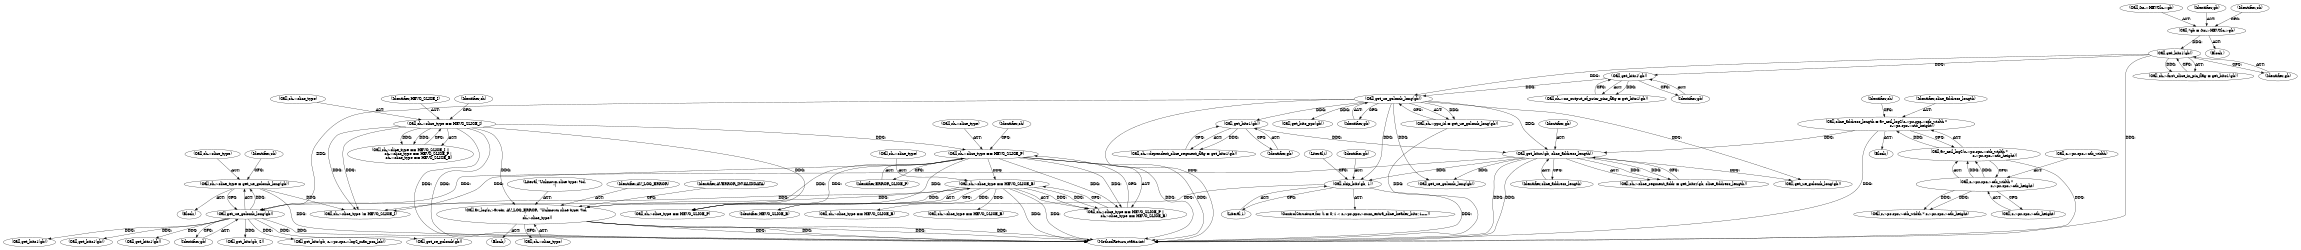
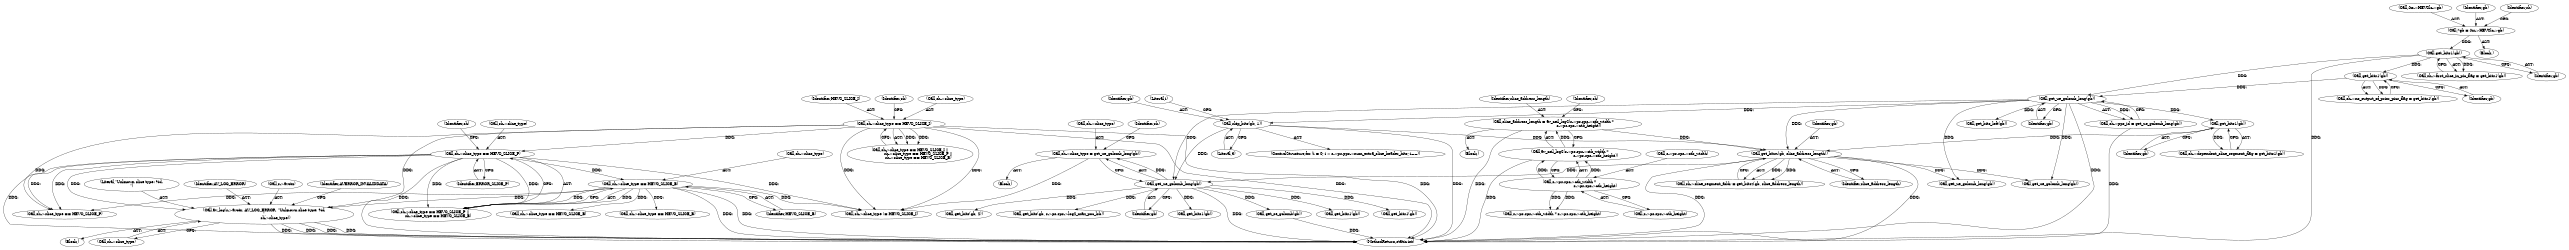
(1303, 124) -> (1987, 124)
(1447, 168) -> (1517, 139)
none -> (282, 184)
(1236, 214) -> (1226, 154)
(663, 238) -> (1332, 228)
